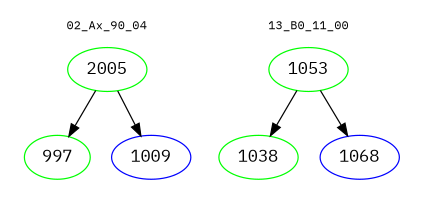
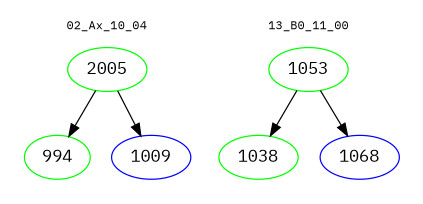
(107, 26) -> (107, 26)
(57, 157) -> (57, 157)
